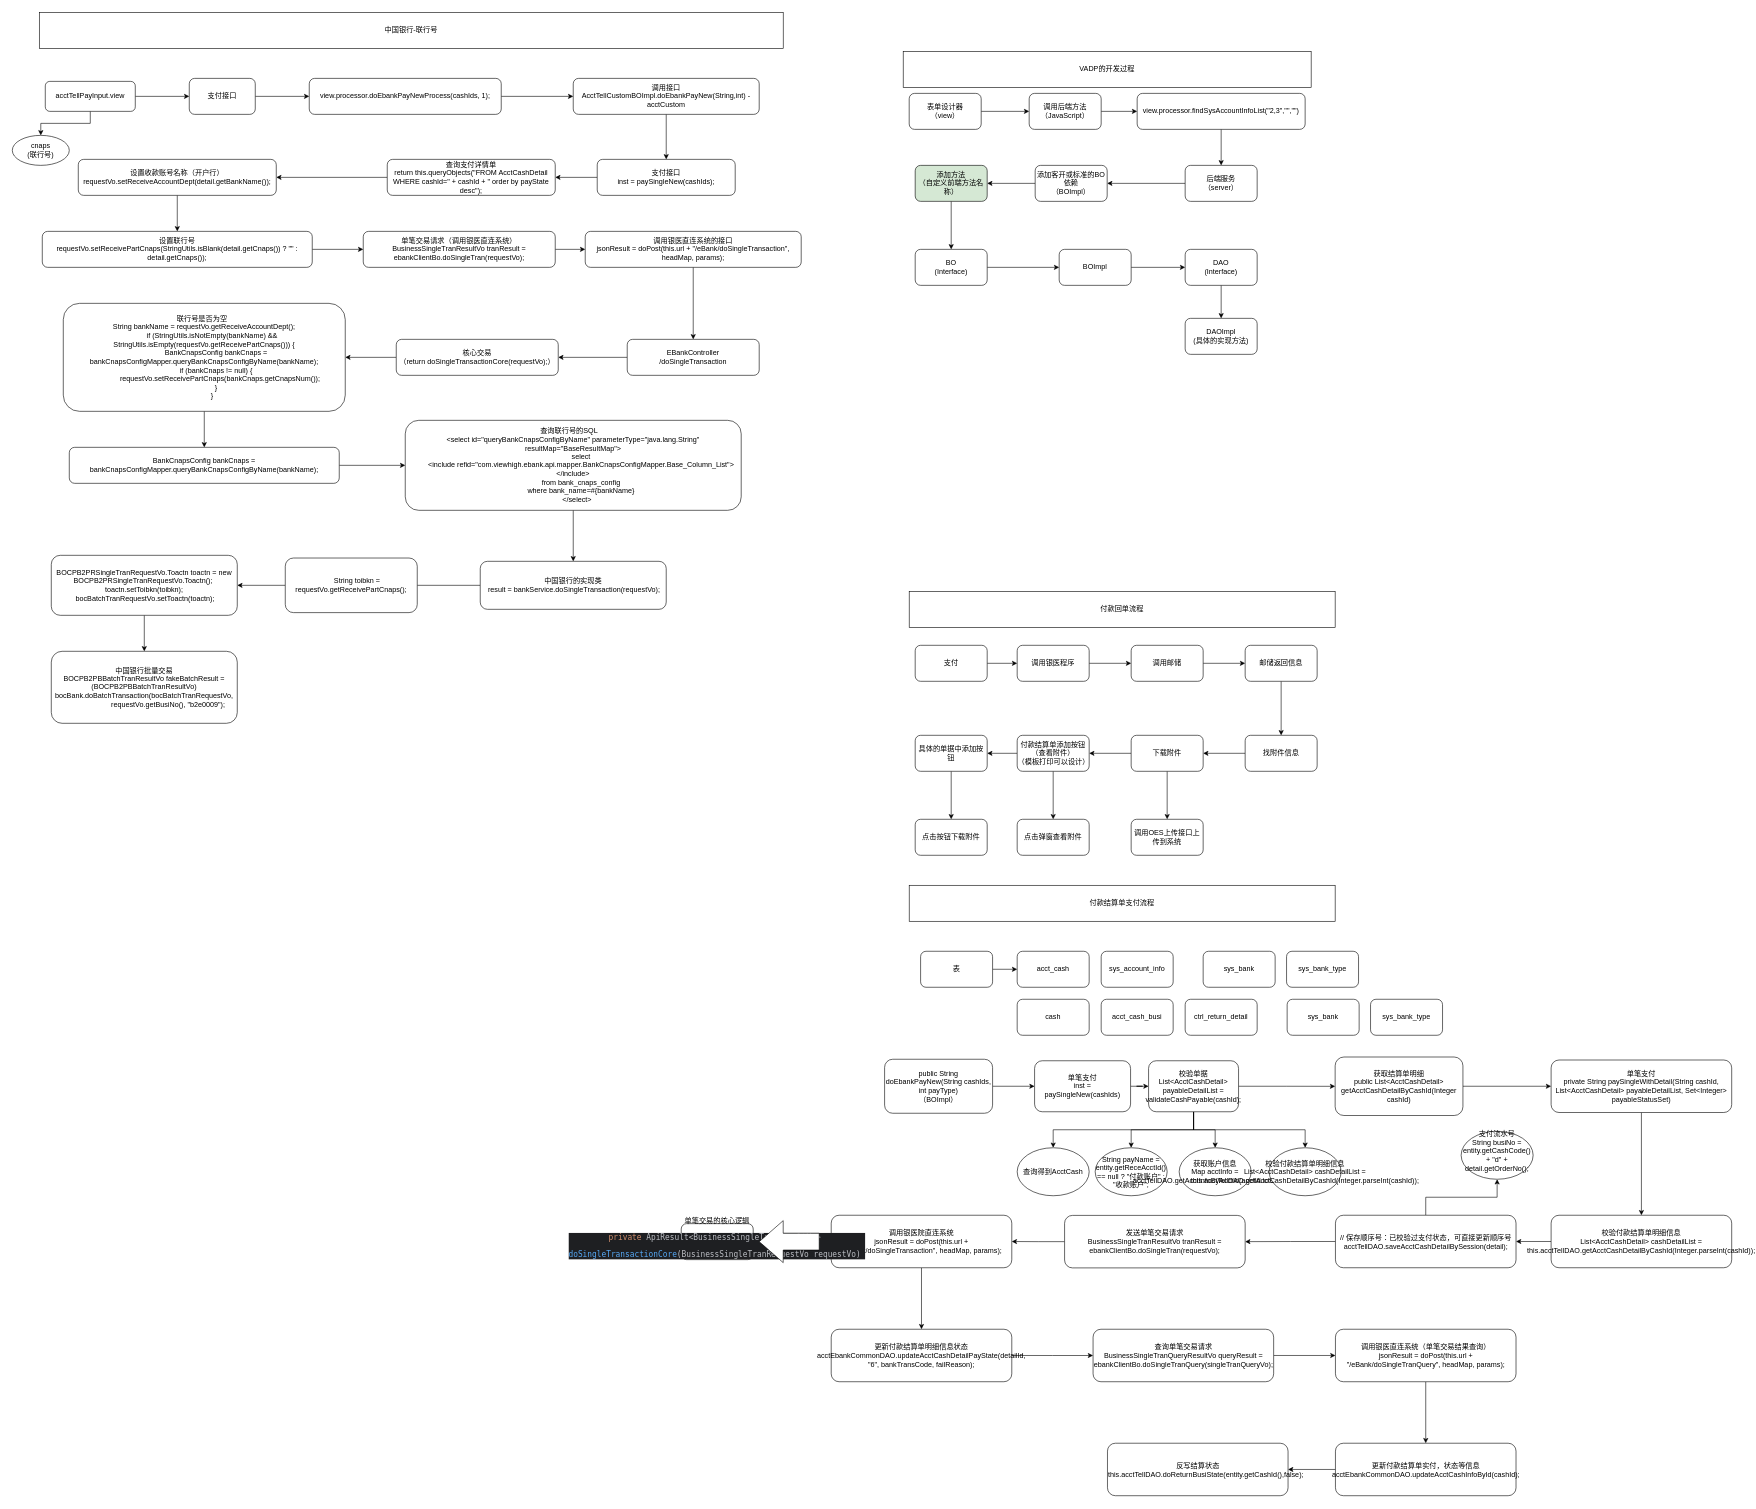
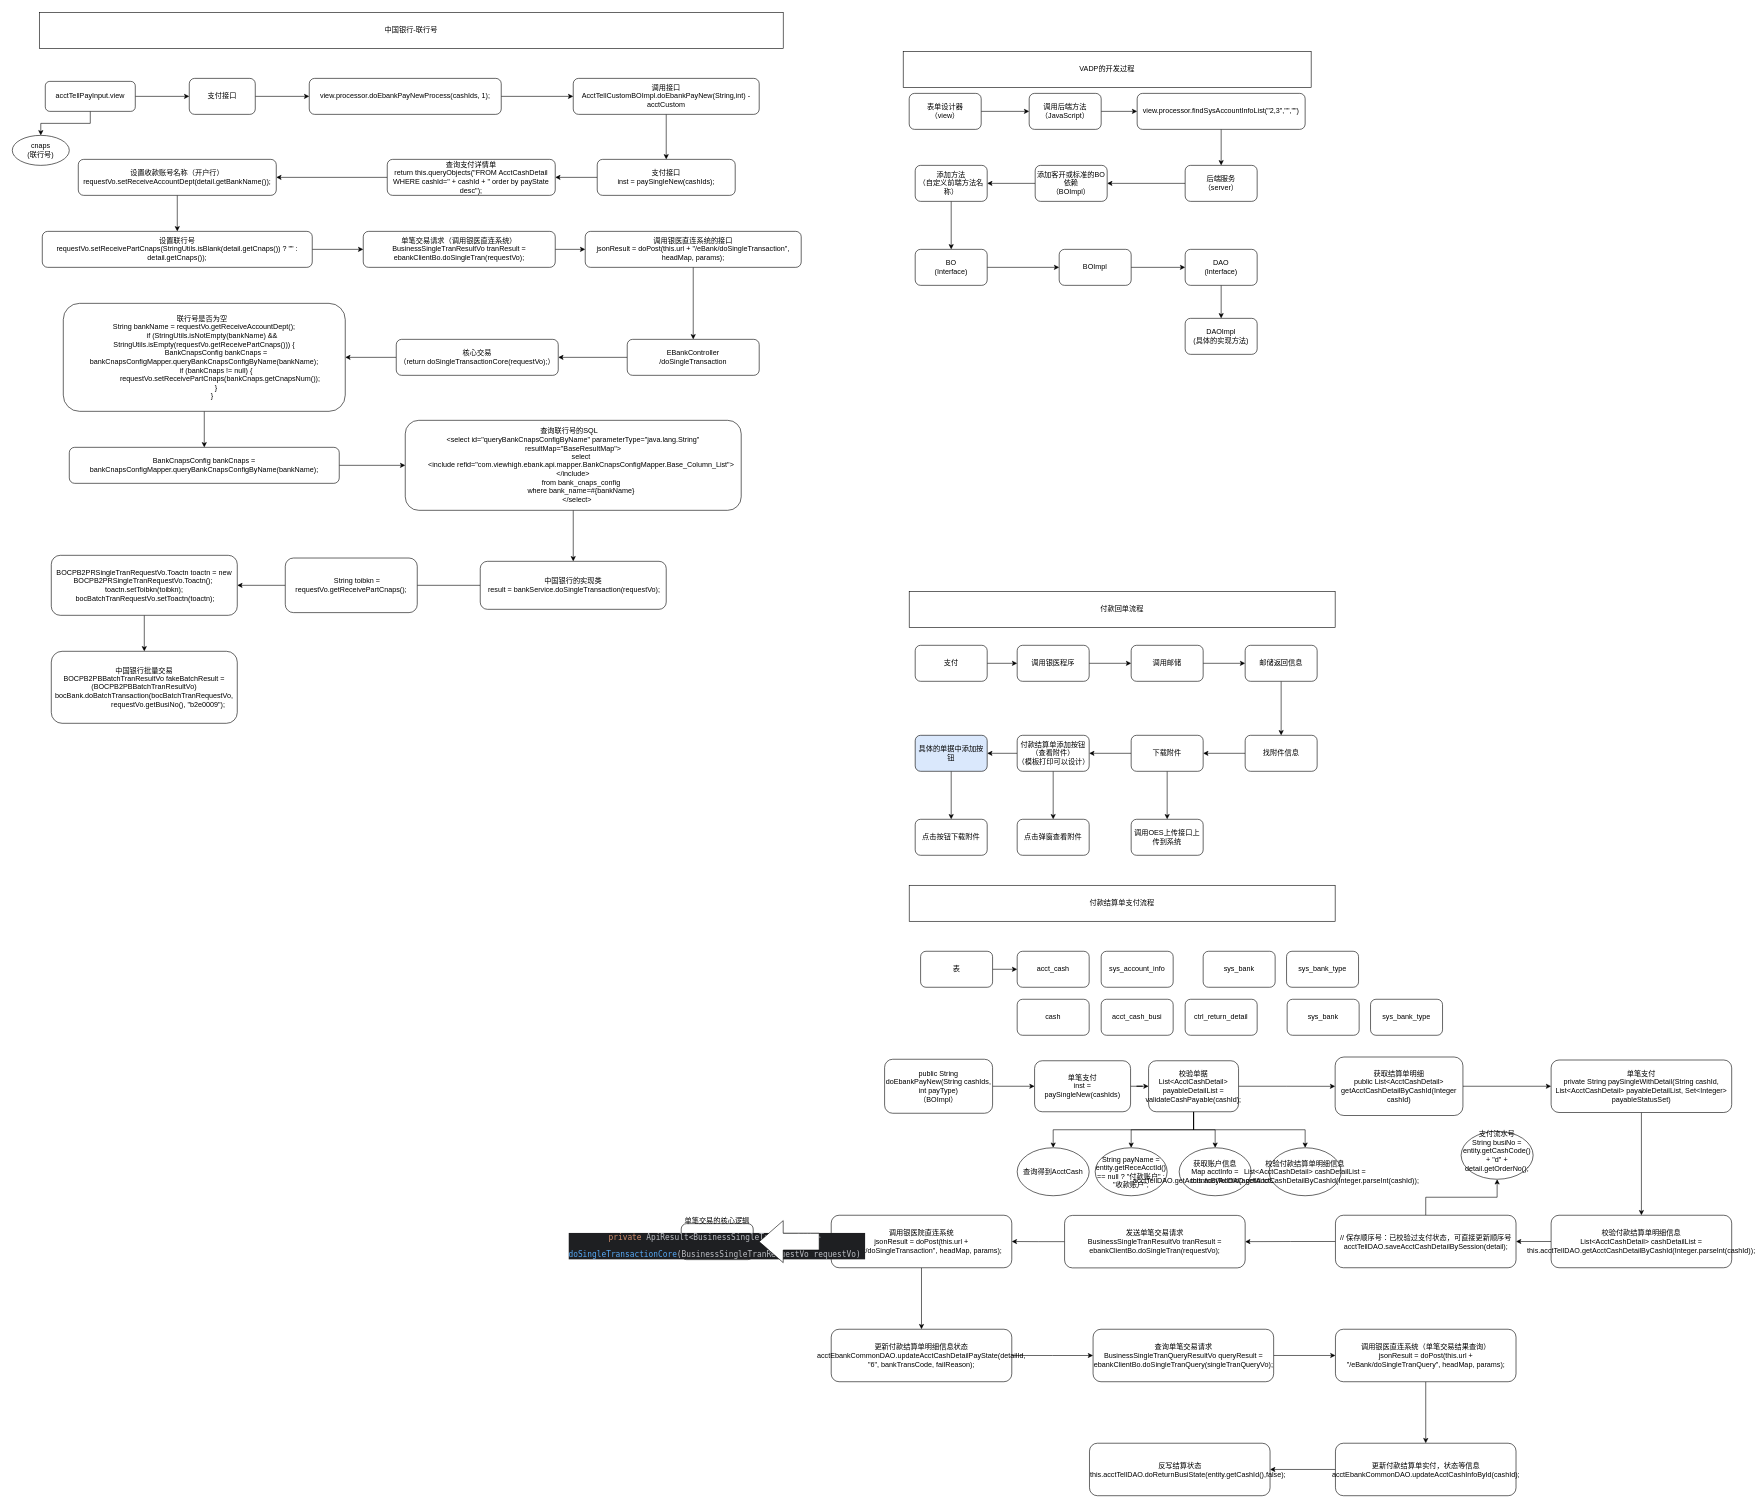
(951, 183) -> (951, 183)
(951, 753) -> (951, 753)
(1198, 1470) -> (1180, 1470)
